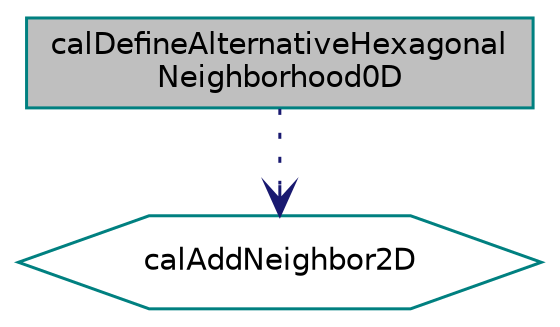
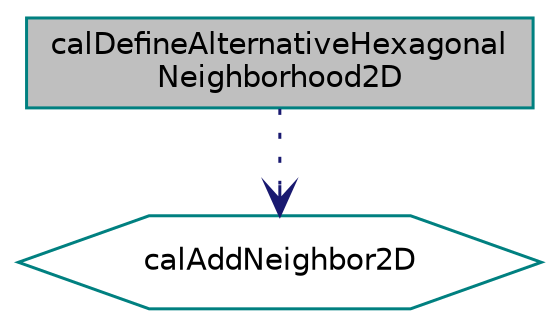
(280, 63) -> (280, 63)
